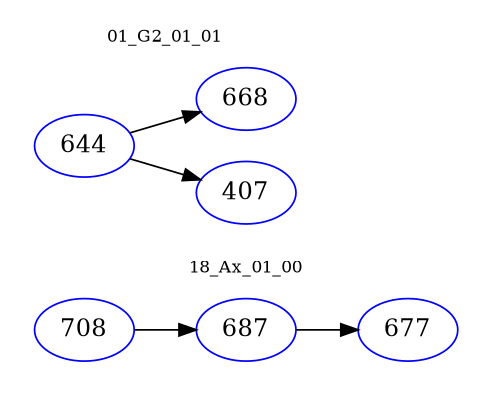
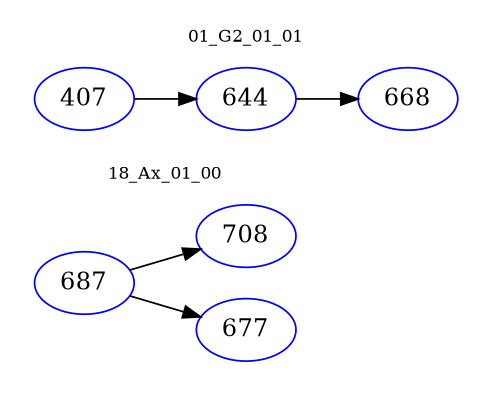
(157, 167) -> (157, 99)
(157, 330) -> (157, 262)
